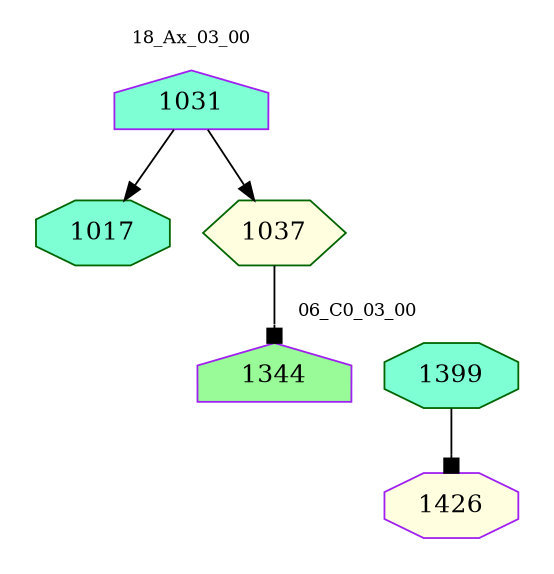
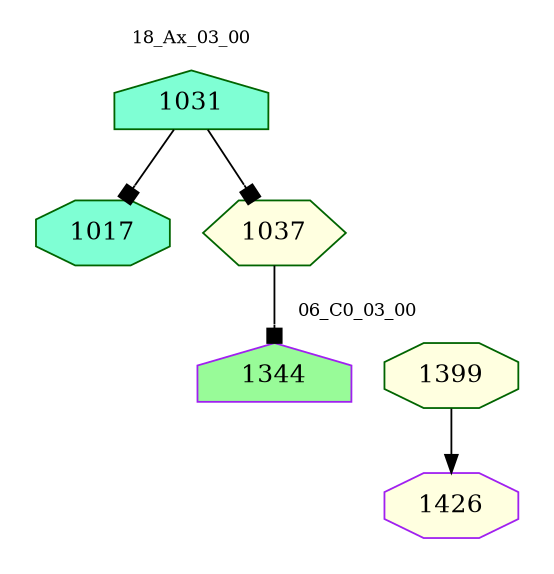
(191, 103) -> (191, 103)
(154, 157) -> (154, 157)
(226, 157) -> (226, 157)
(451, 376) -> (451, 376)
(451, 432) -> (451, 432)
